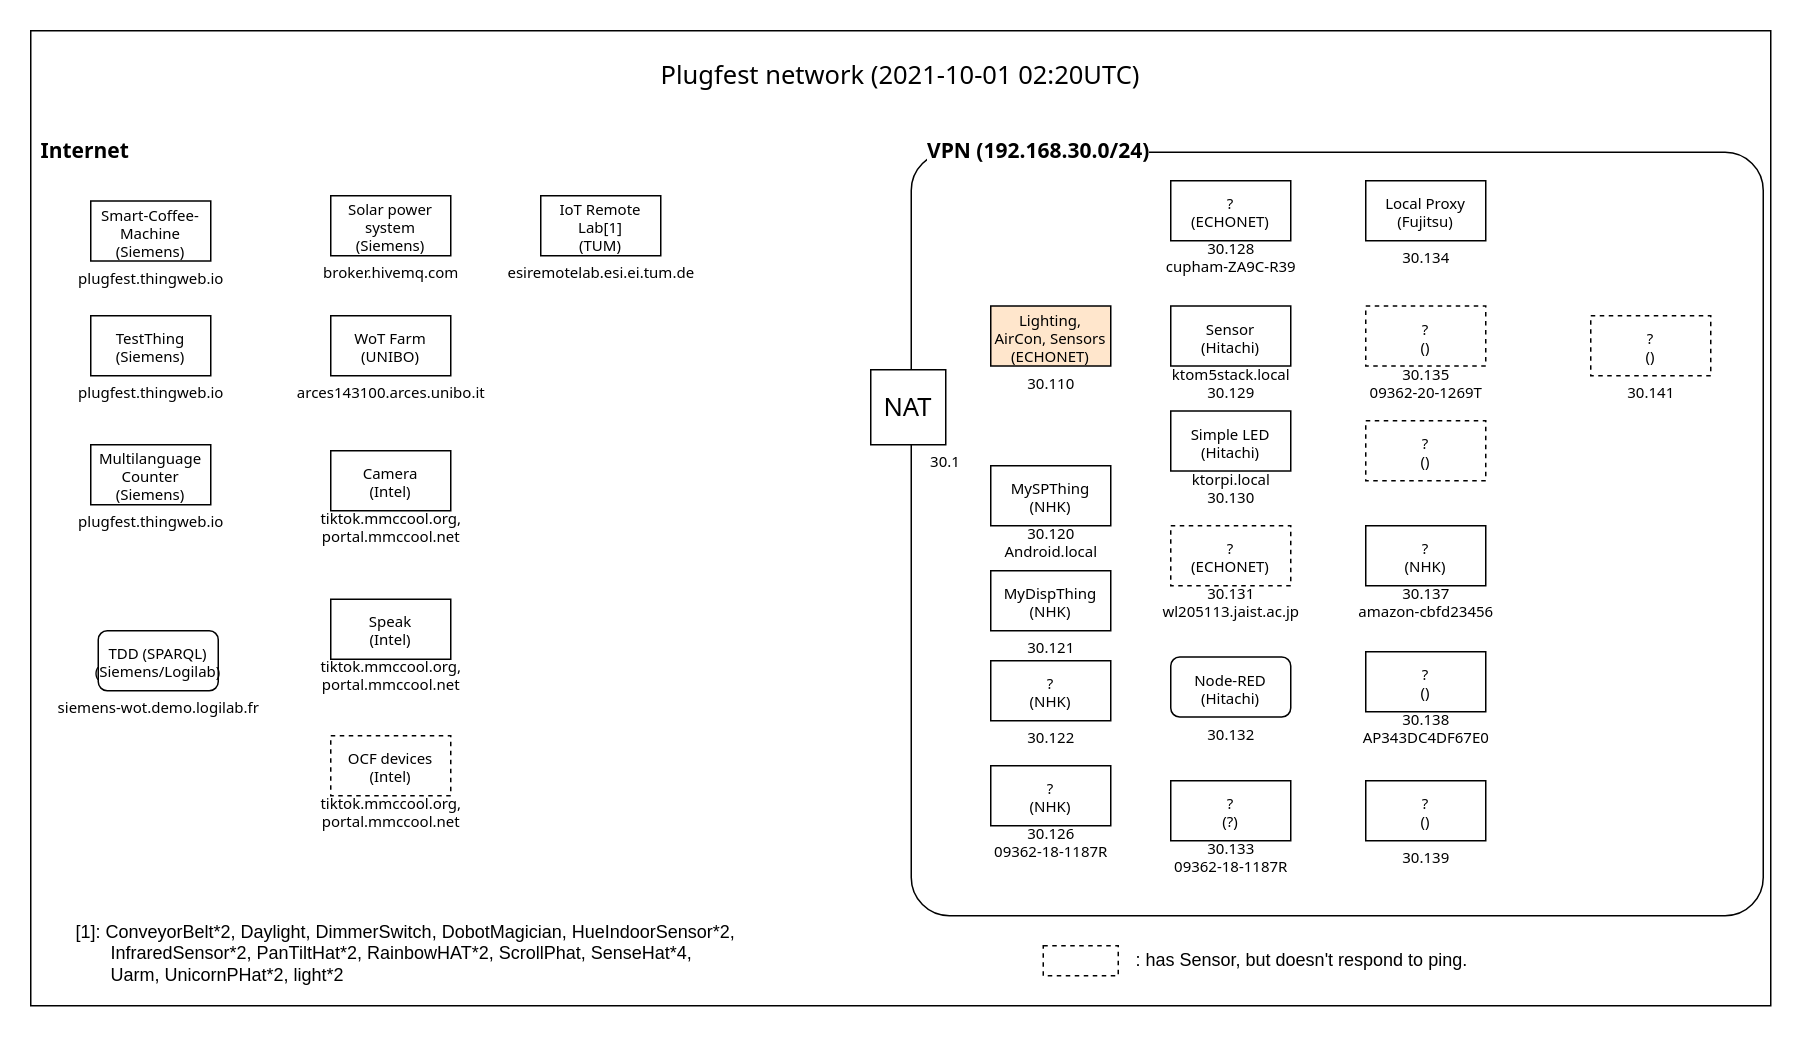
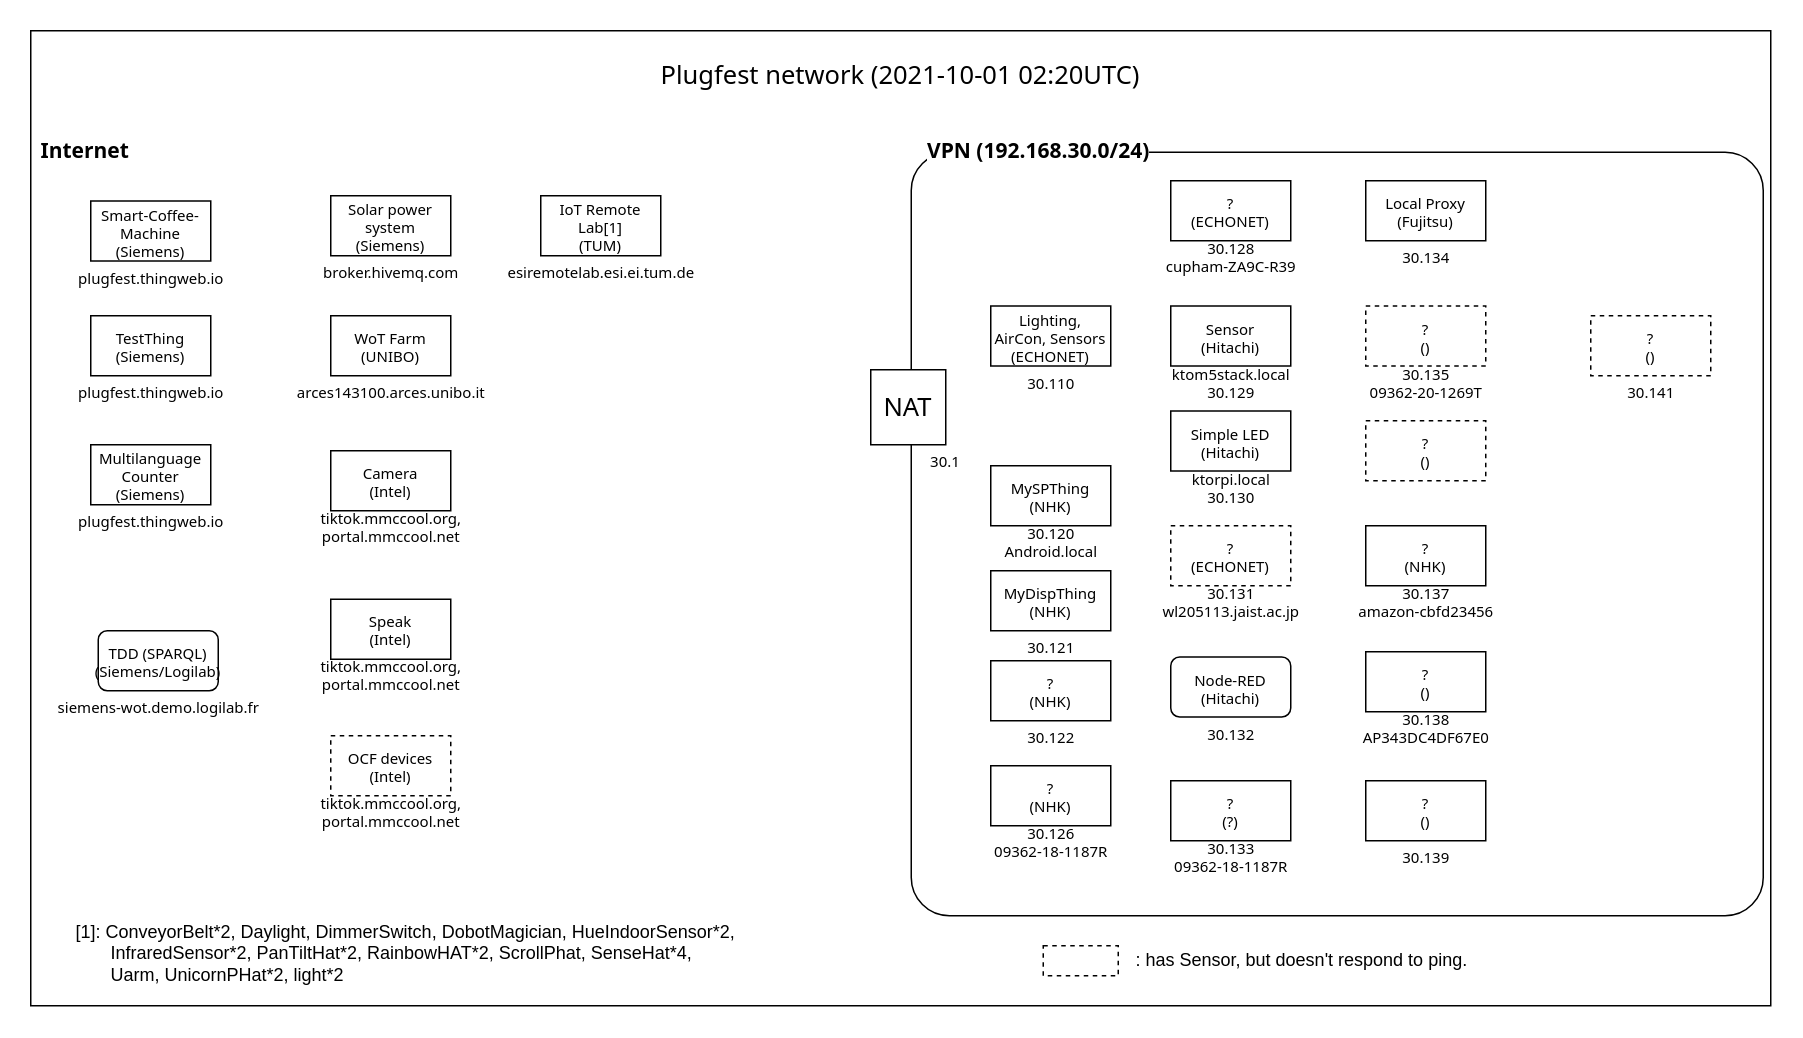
(1051, 336) -> (1051, 336)
